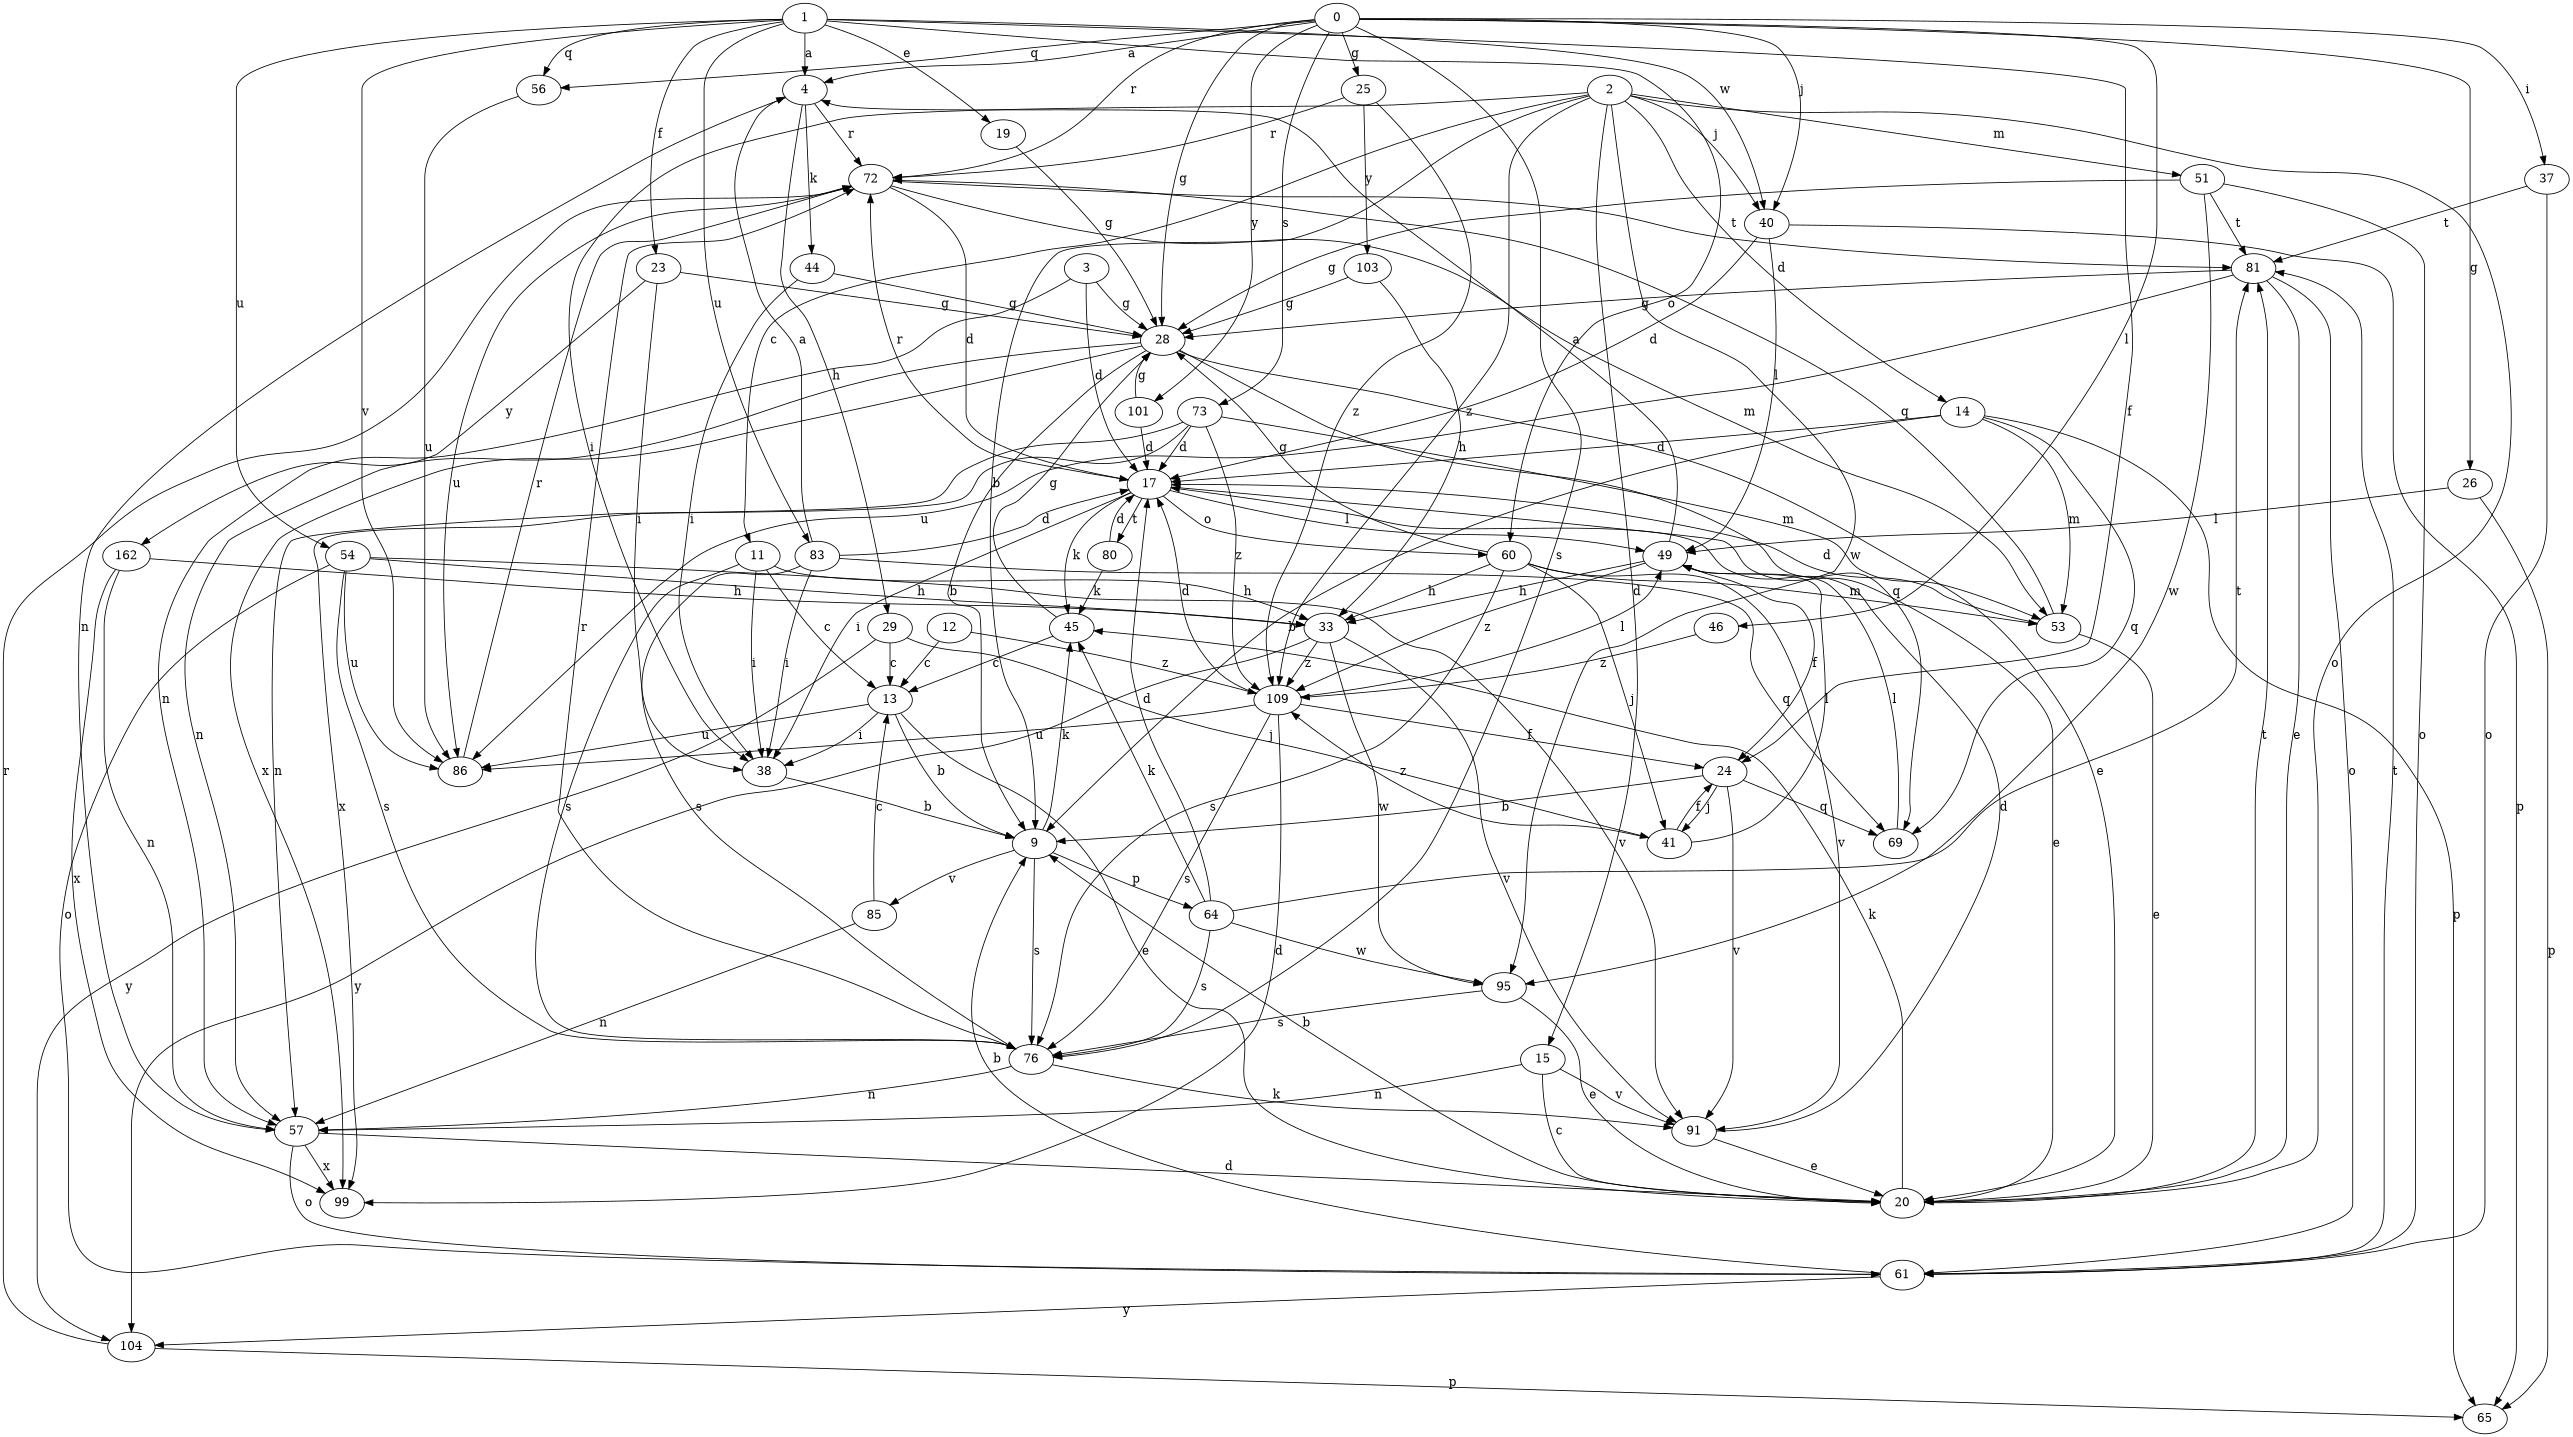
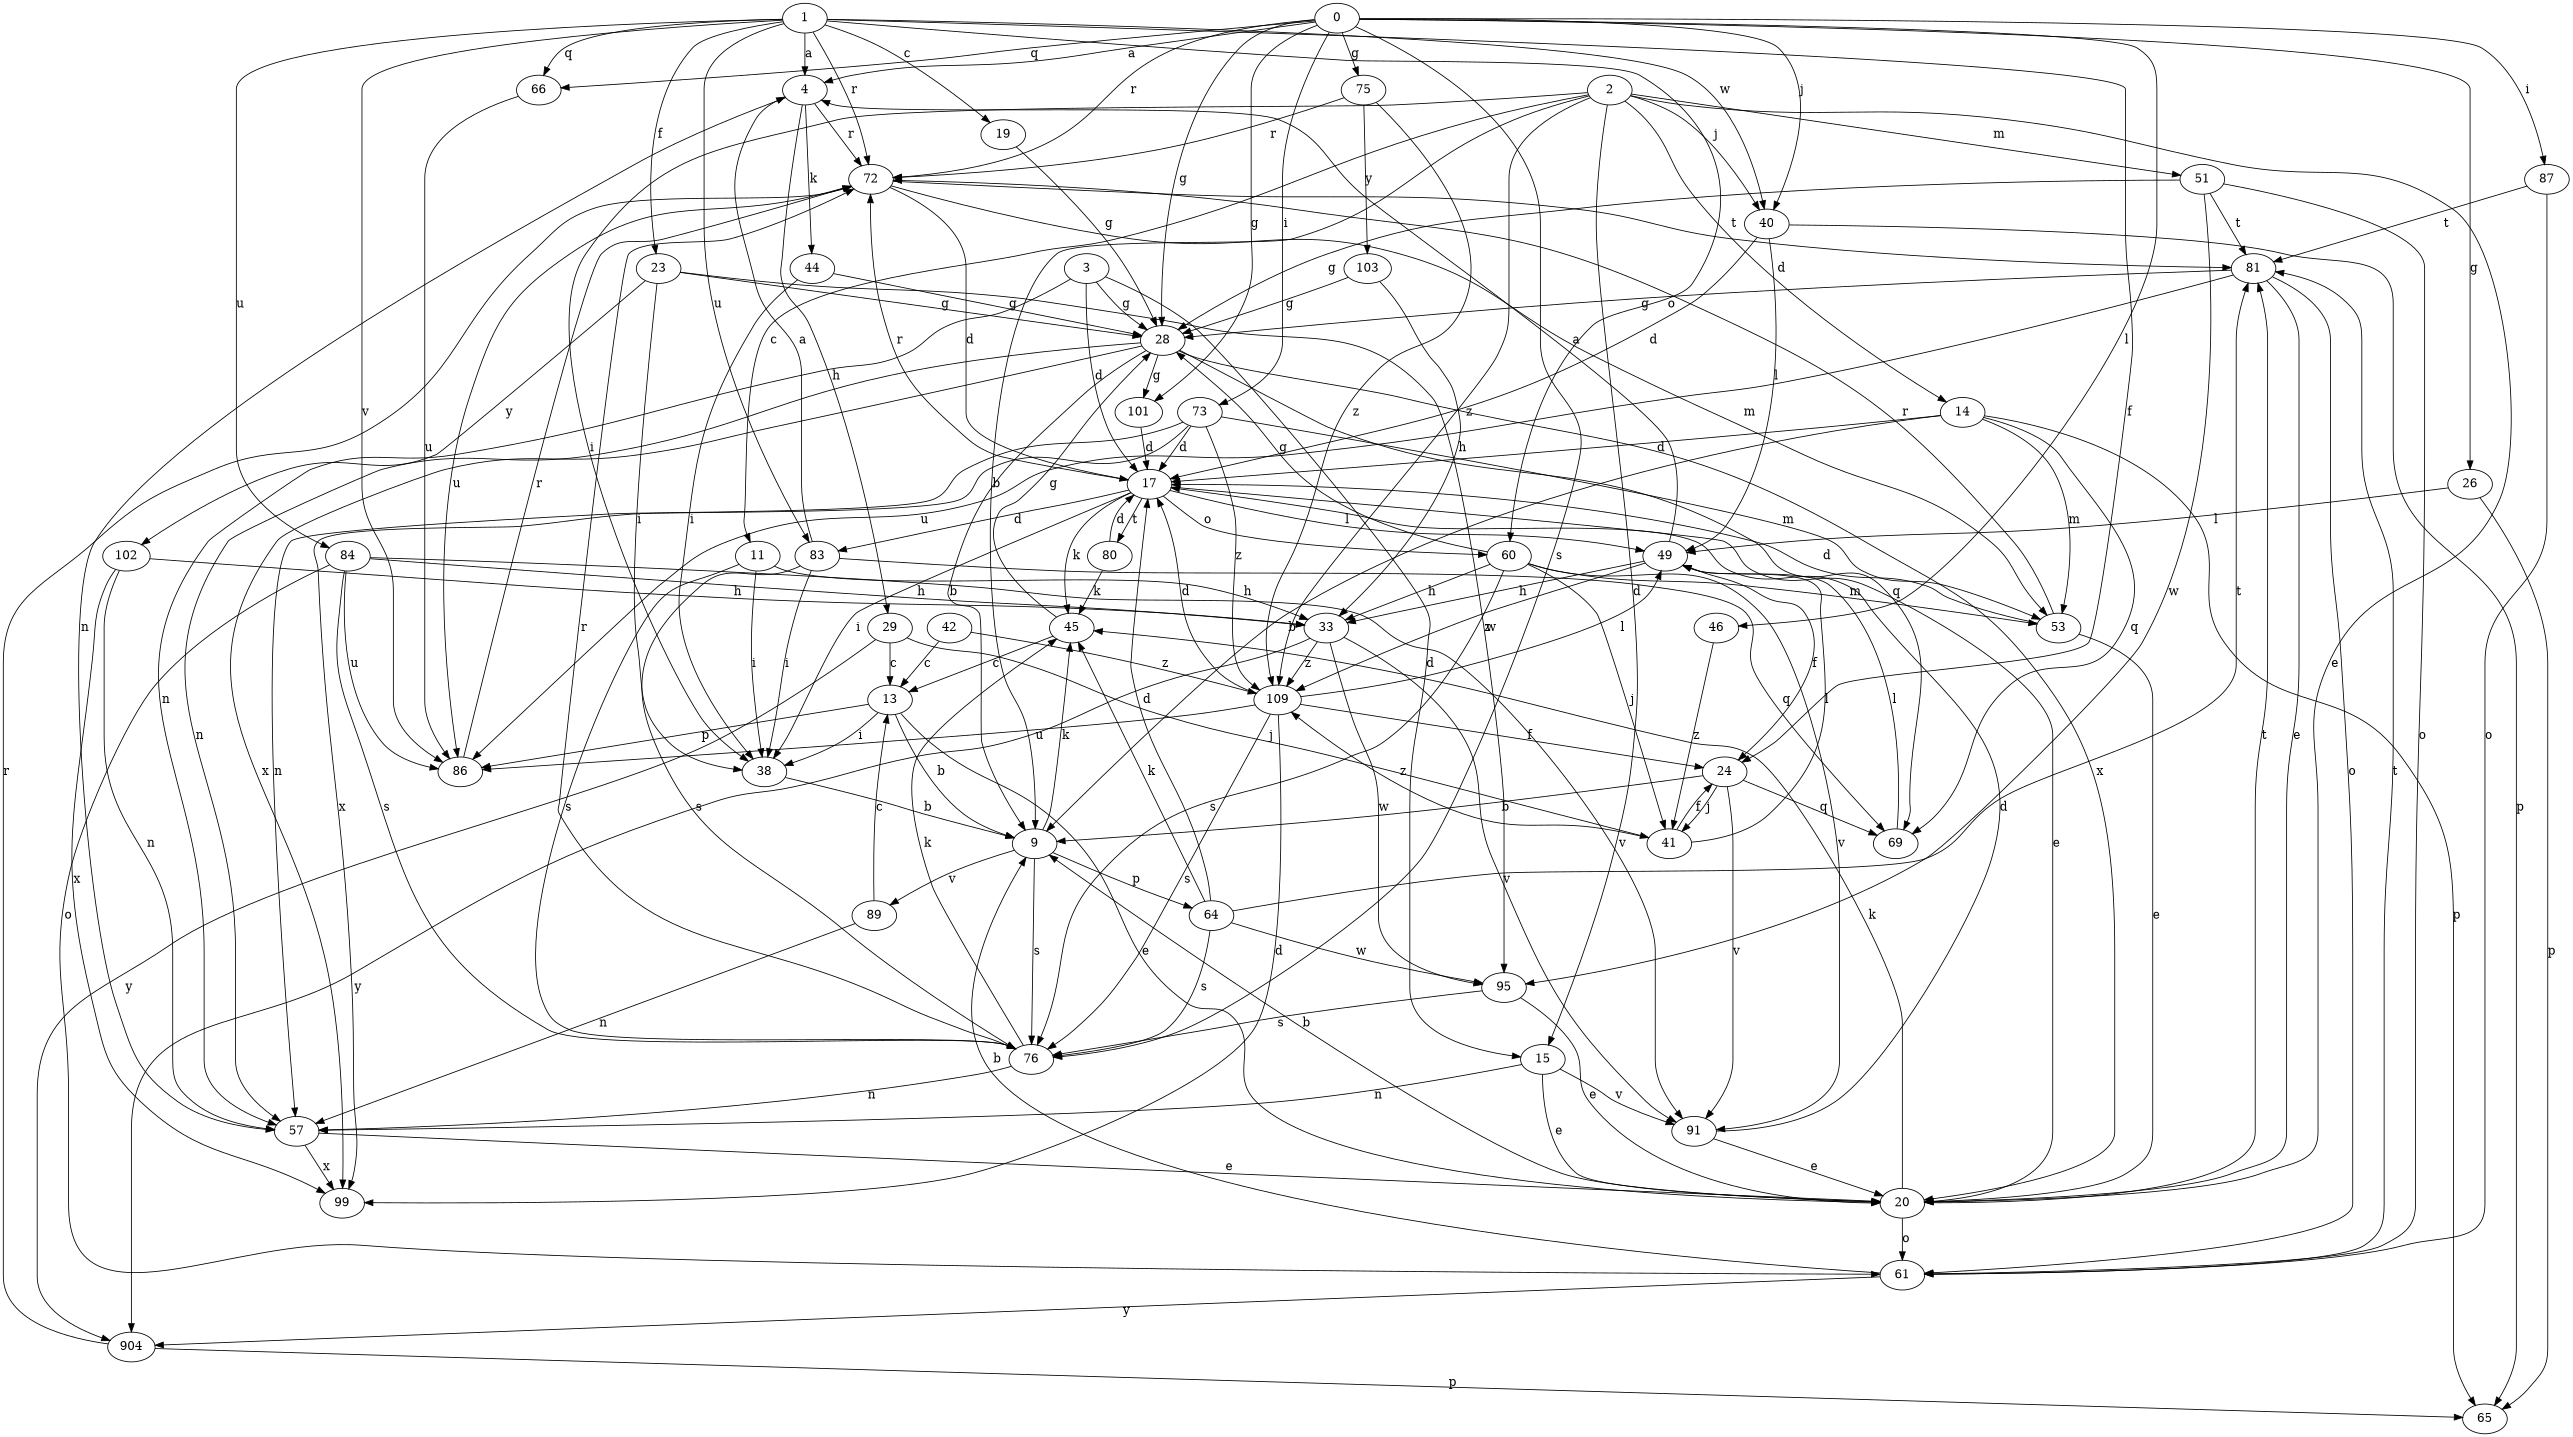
(907, 54) -> (907, 54)
(539, 90) -> (539, 90)
(1364, 90) -> (1364, 90)
none -> (845, 92)
(2547, 179) -> (2547, 179)
(1255, 224) -> (1255, 224)
(1286, 224) -> (1286, 224)
(1136, 377) -> (1152, 372)
(1905, 412) -> (1905, 412)
(1854, 522) -> (1350, 344)
(984, 538) -> (981, 521)
(126, 556) -> (126, 556)
(348, 556) -> (348, 556)
(950, 628) -> (950, 628)
(813, 631) -> none
none -> (1427, 656)
(2335, 664) -> (2335, 664)
(1514, 675) -> (1694, 732)
(706, 736) -> (706, 736)
(2100, 772) -> (2100, 772)
(874, 916) -> (874, 916)
(1357, 1109) -> (916, 826)
(1559, 1131) -> (1559, 1131)
(1229, 1167) -> (1229, 1167)
(1049, 1268) -> (1902, 1235)
(131, 1347) -> (131, 1347)
